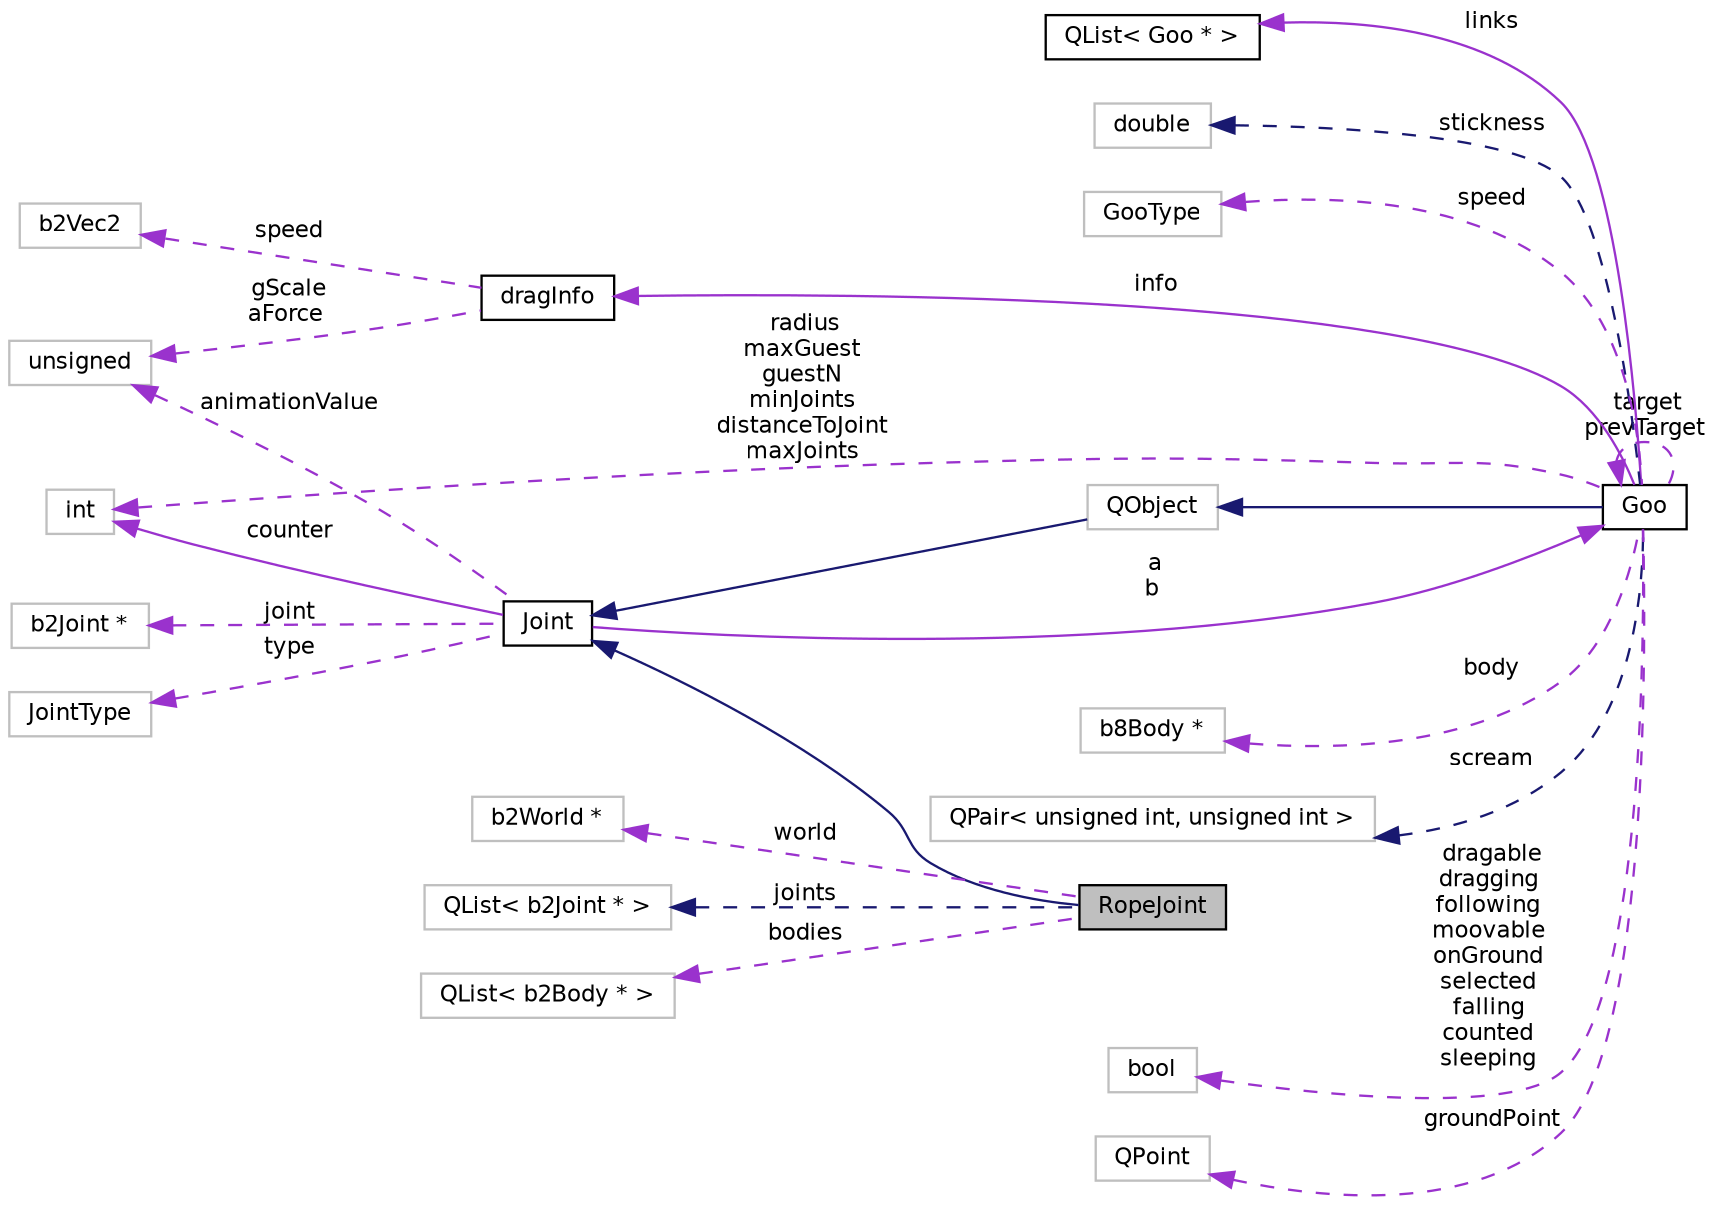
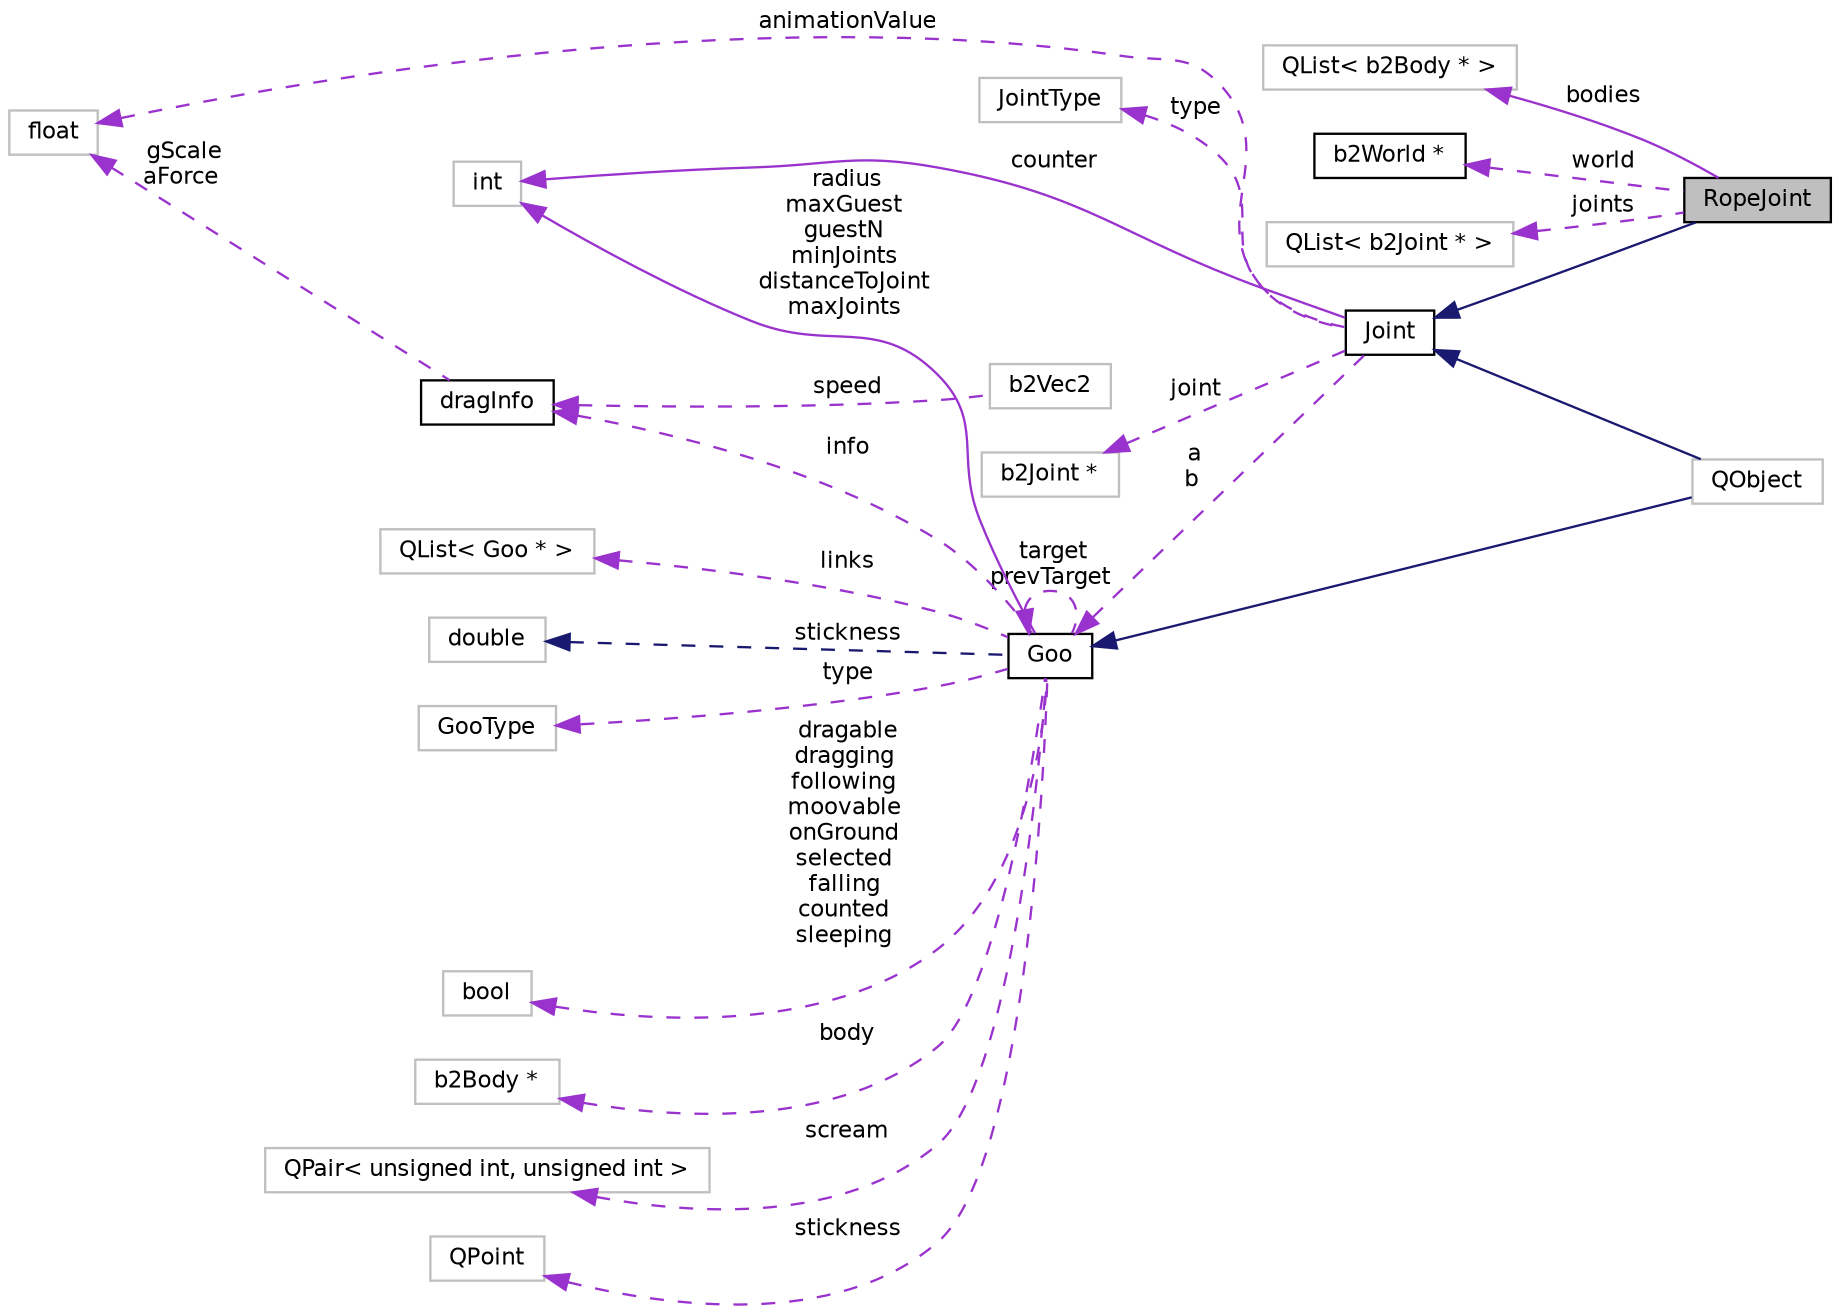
(1153, 37) -> (487, 551)
(1585, 145) -> (816, 586)
(1489, 199) -> (844, 673)
(323, 263) -> (784, 406)
(1167, 309) -> (826, 485)
(80, 363) -> (54, 133)
(871, 465) -> (872, 339)
(1423, 507) -> (1403, 569)
(1093, 634) -> (1229, 486)
(1153, 730) -> (487, 1082)
(1590, 740) -> (971, 1090)
(548, 819) -> (1390, 156)
(887, 907) -> (1610, 223)
(889, 946) -> (1617, 130)
(1489, 1120) -> (844, 1230)
